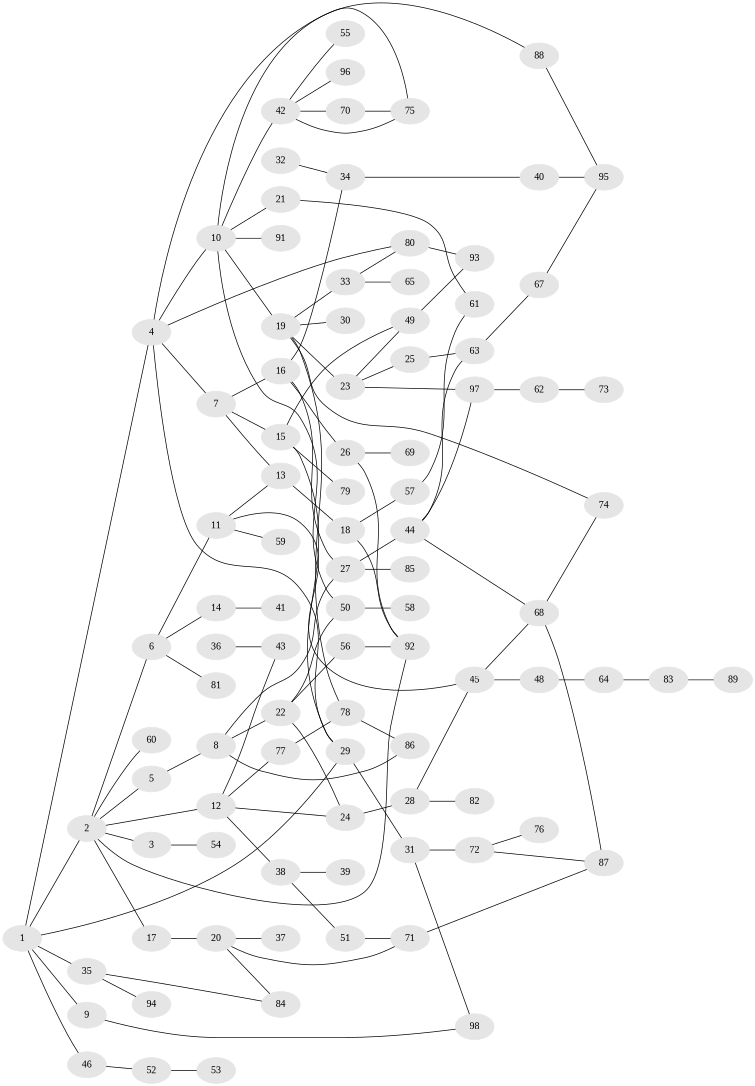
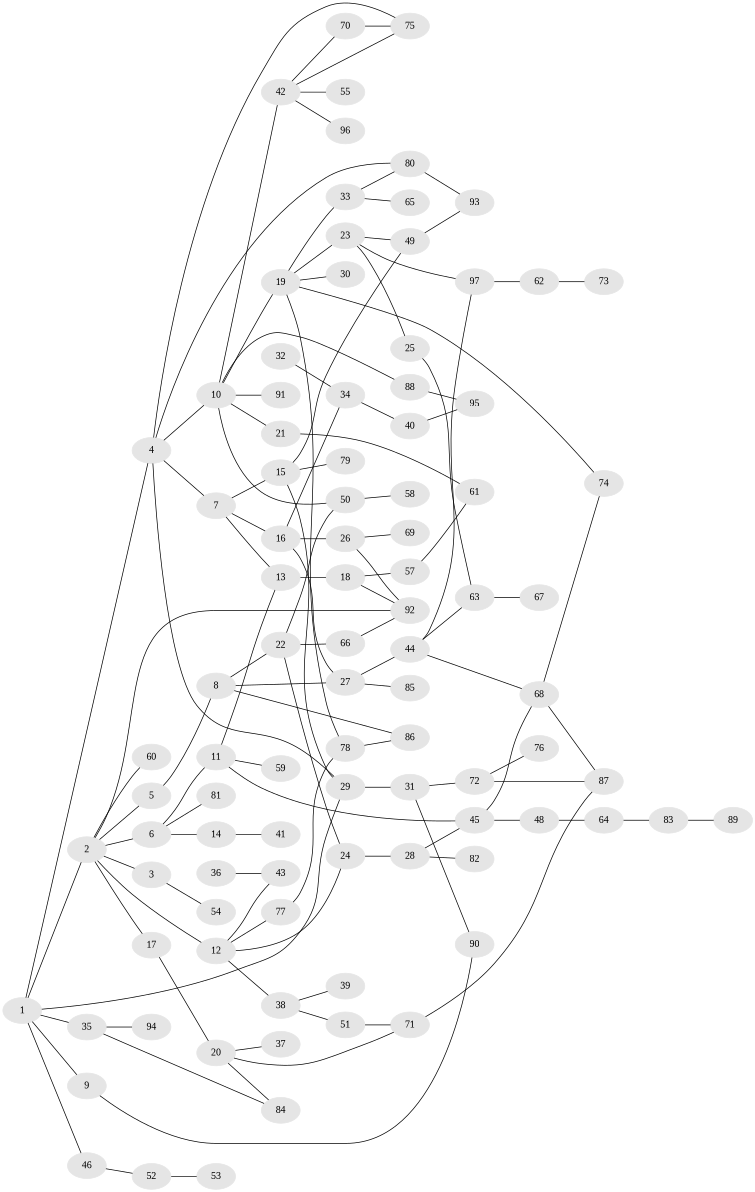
(572, 231) -> none
(345, 647) -> (345, 644)
(475, 1027) -> (475, 944)
